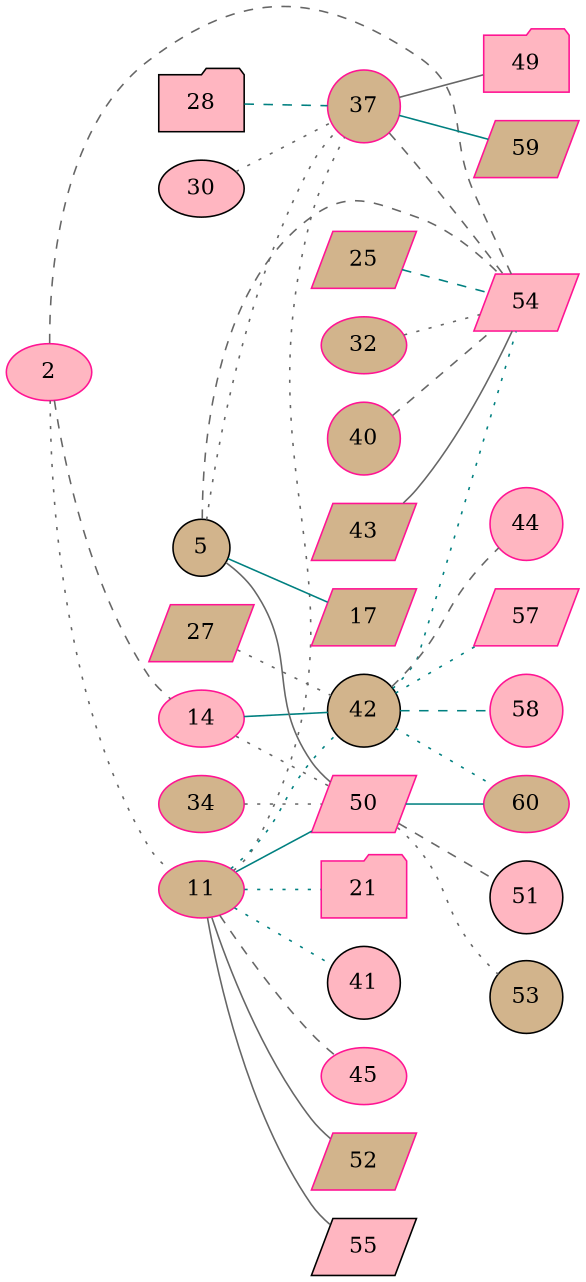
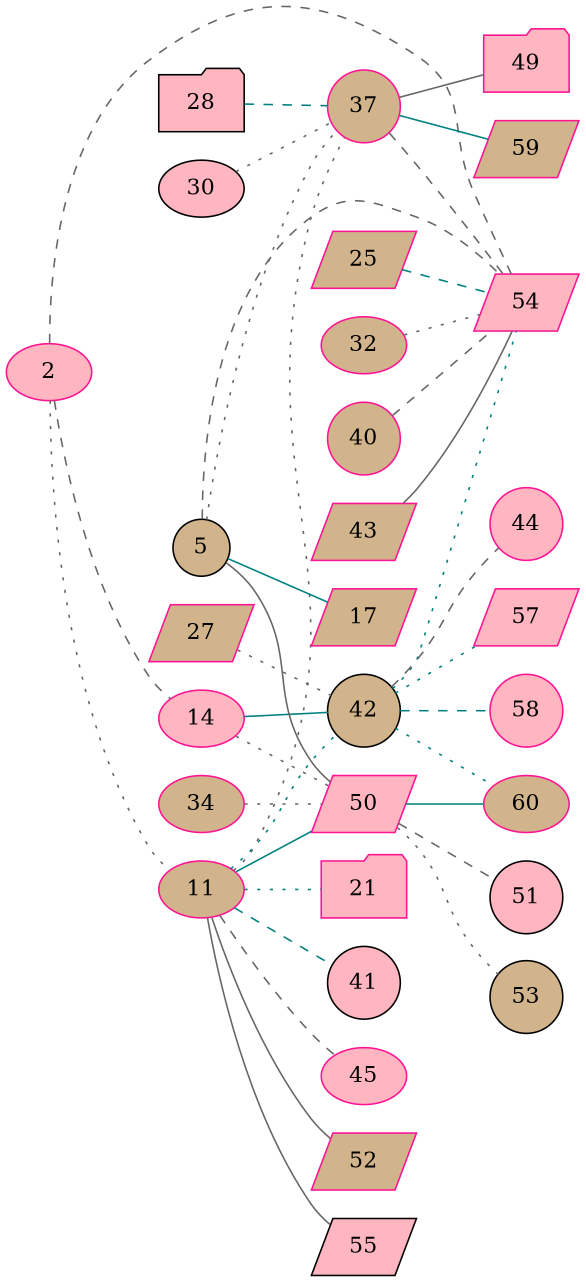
(283, 936) -> (283, 936)
